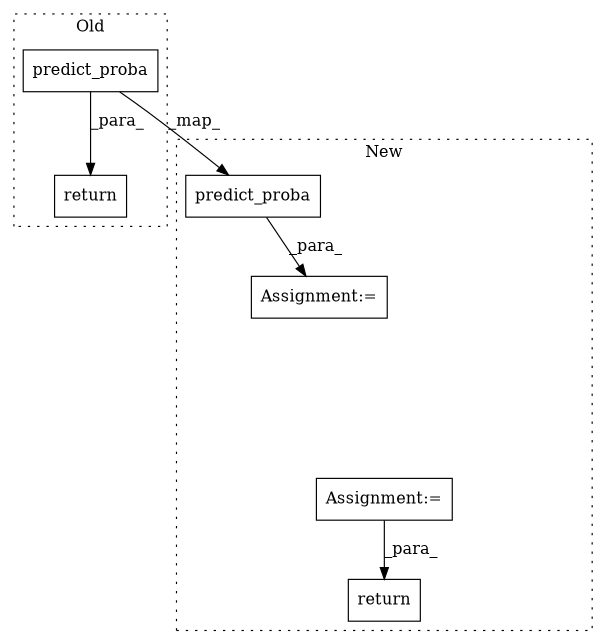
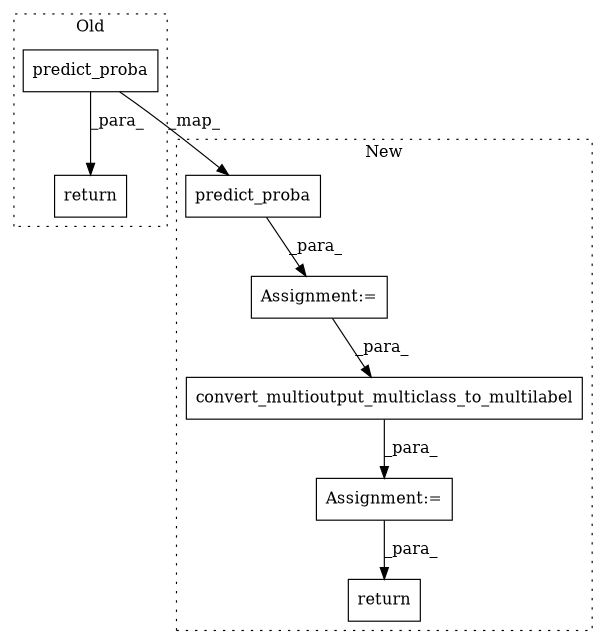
none -> (384, 398)
